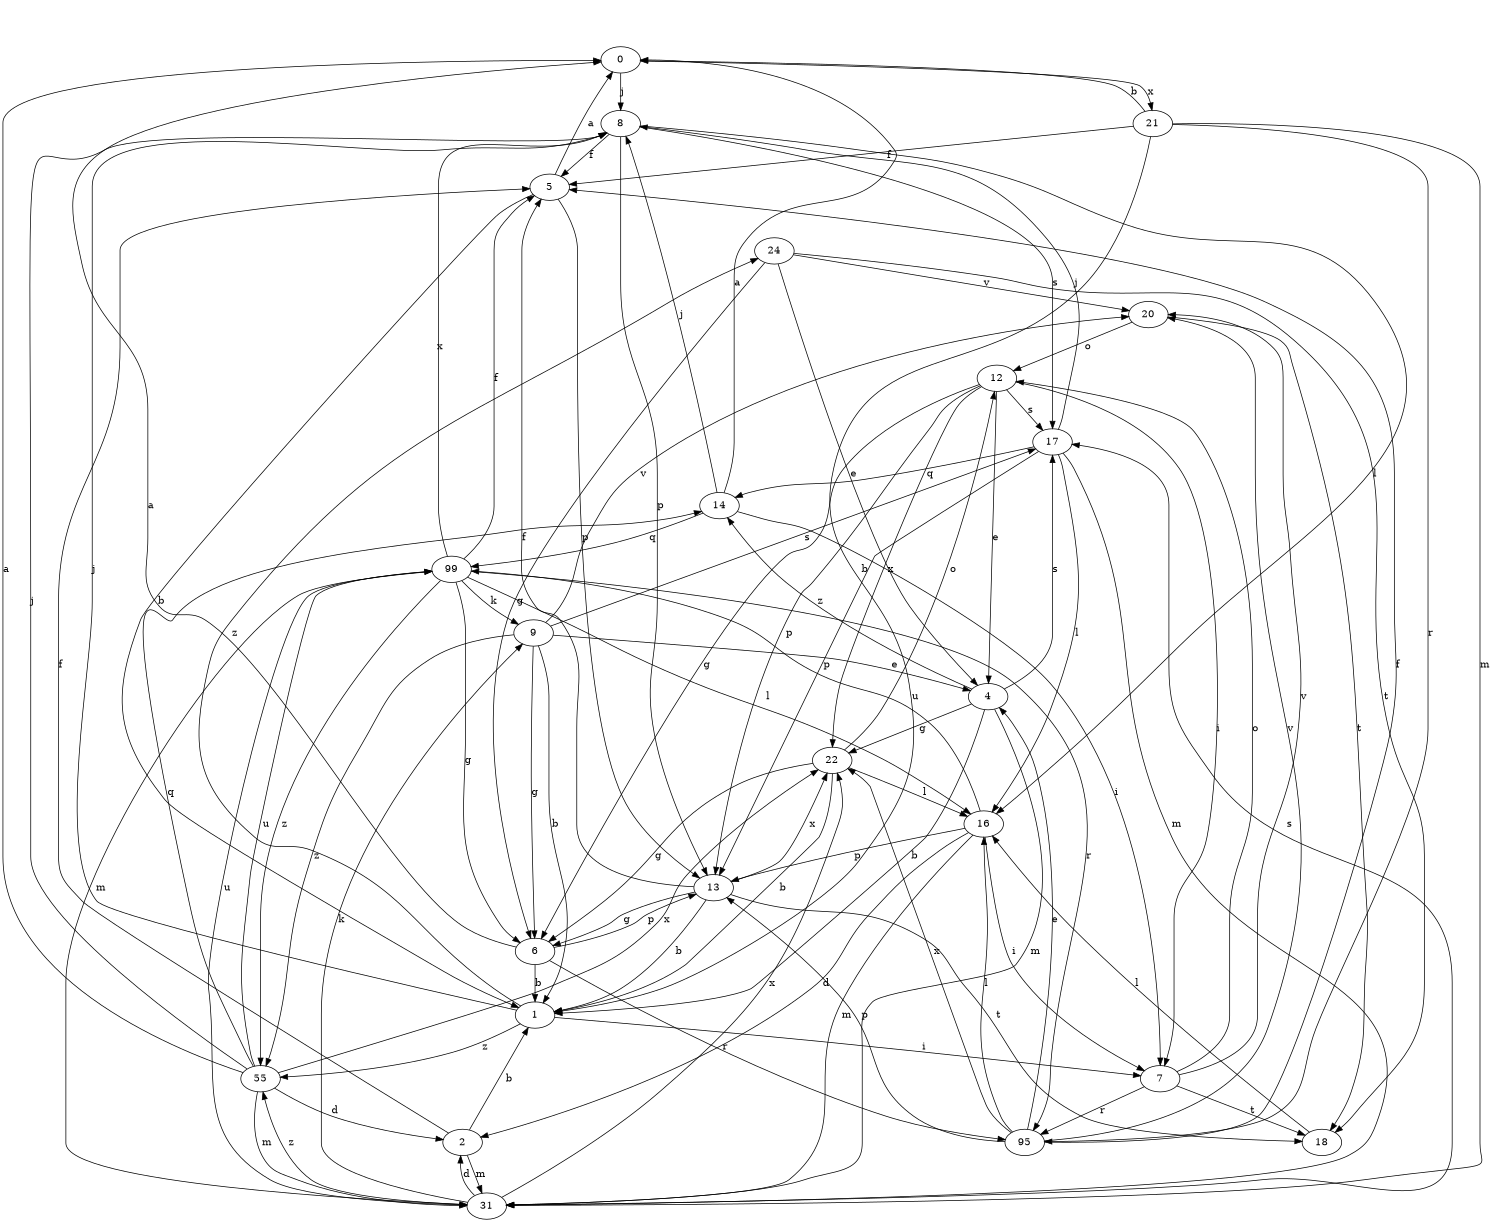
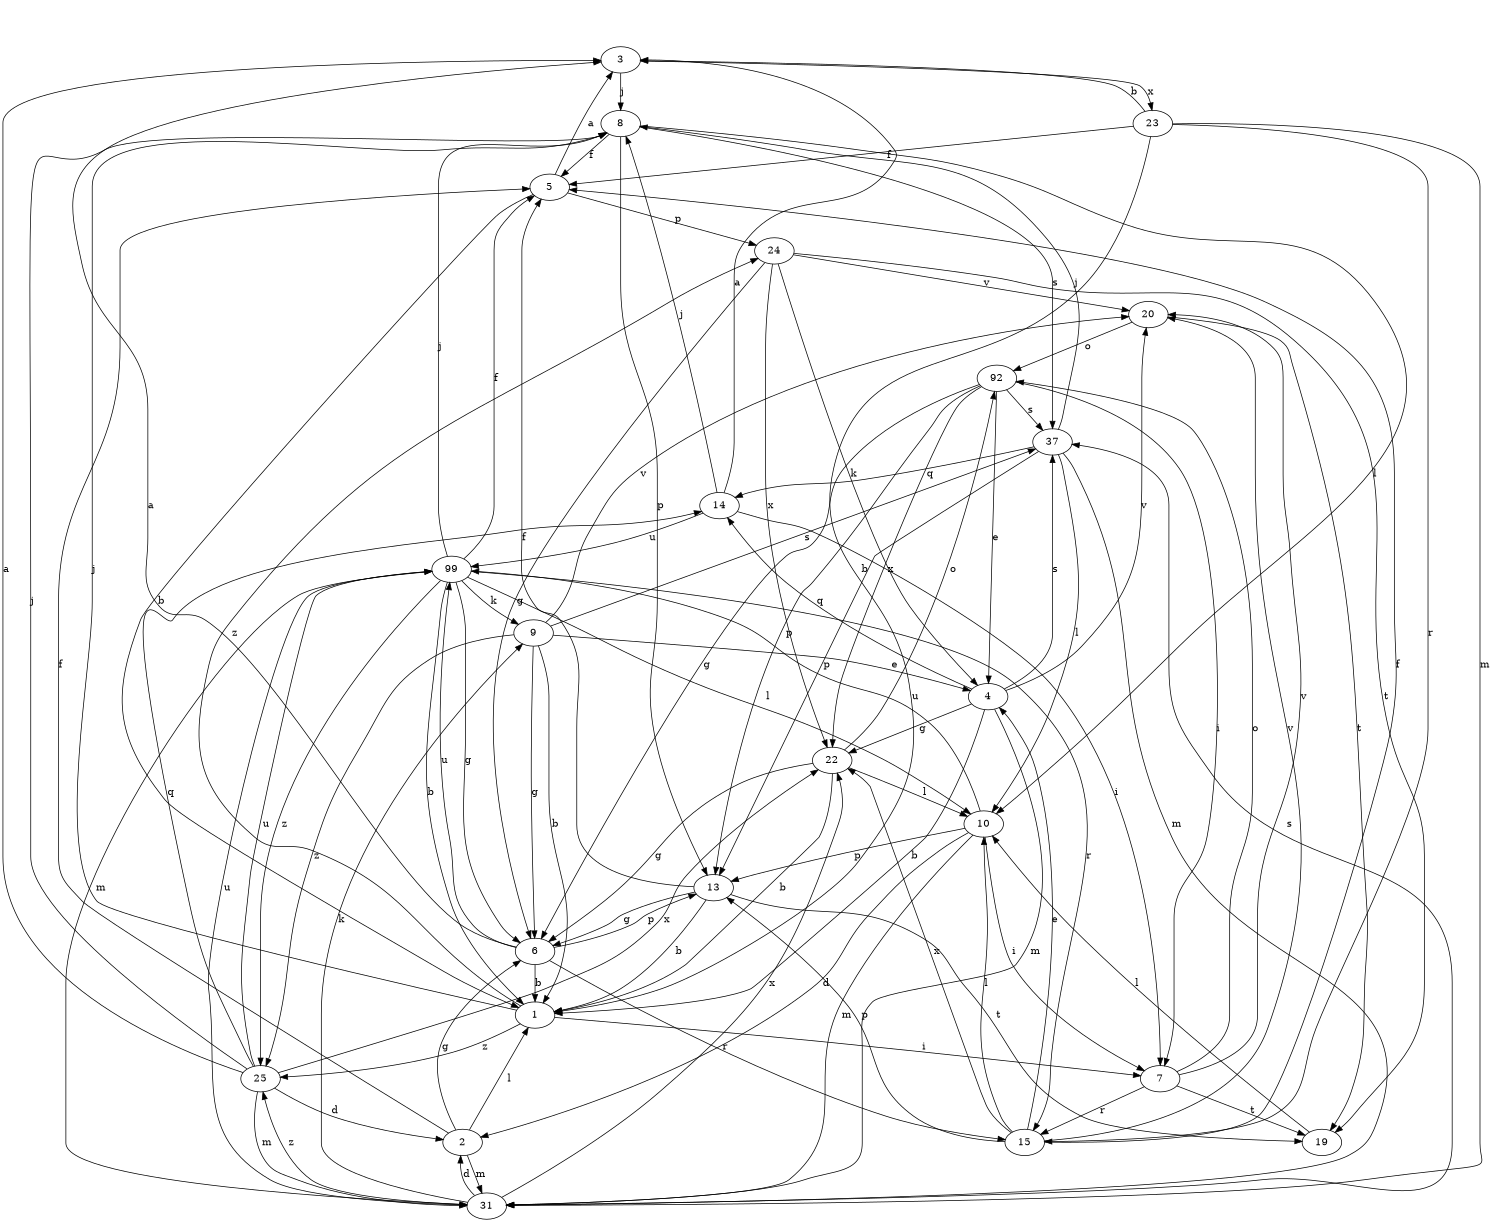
(621, 60) -> (621, 60)
(1153, 124) -> (1153, 124)
(440, 346) -> (440, 346)
(997, 378) -> (997, 378)
(1053, 442) -> (1053, 442)
(854, 474) -> (854, 474)
(582, 533) -> (658, 218)
(653, 537) -> (653, 537)
none -> (1138, 543)
(821, 601) -> (821, 601)
none -> (443, 785)
none -> (429, 802)
(984, 824) -> (984, 824)
(792, 845) -> (767, 506)
none -> (445, 1035)
(261, 1079) -> (261, 1079)
(509, 1079) -> (509, 1079)
(1025, 1142) -> (1025, 1142)
(1322, 1142) -> (1322, 1142)
